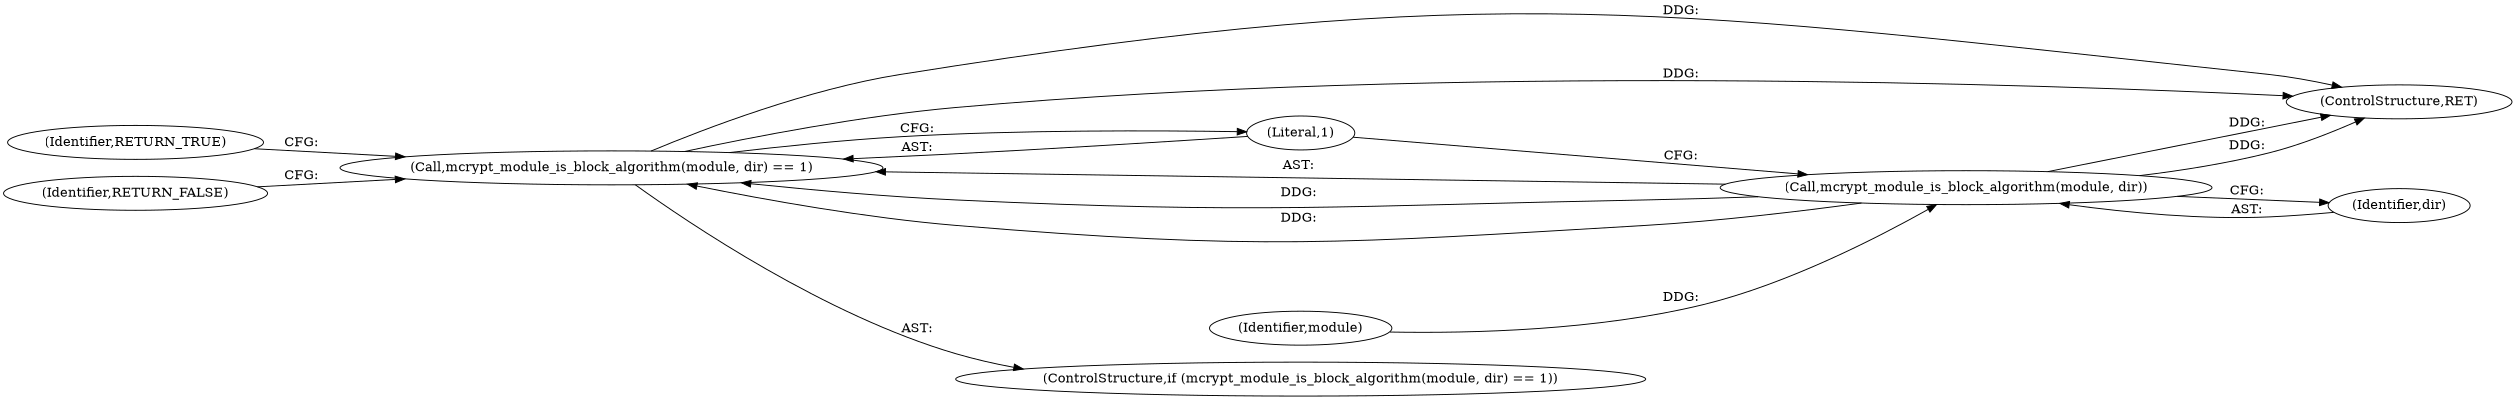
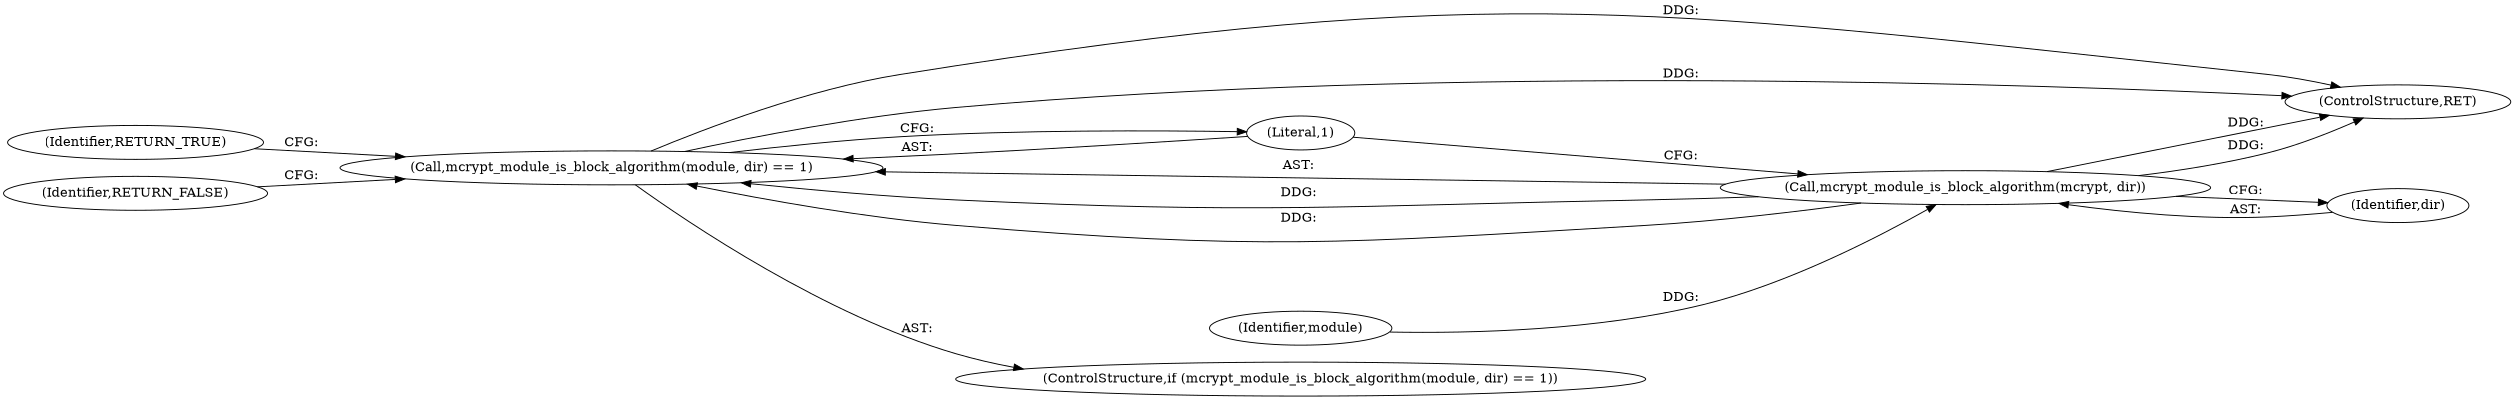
(1966, 188) -> (1965, 188)
